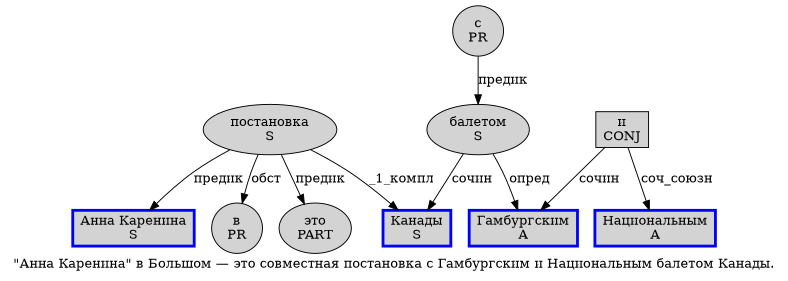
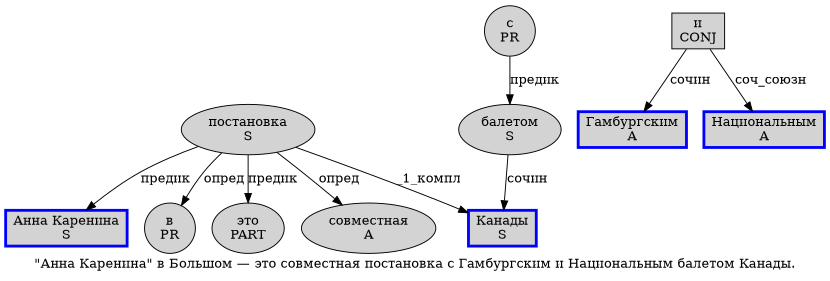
(505, 177) -> none
(266, 179) -> (224, 179)
none -> (369, 228)
